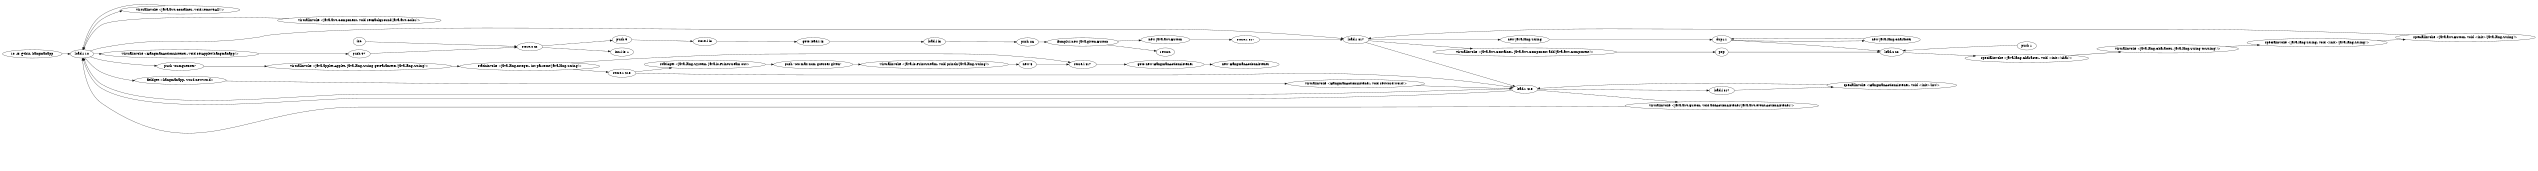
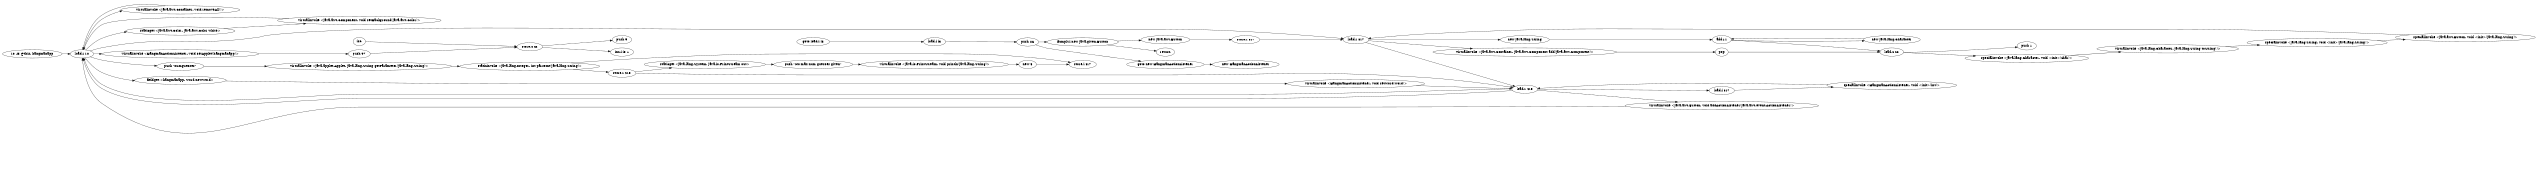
none -> (180, 31)
(1722, 40) -> (1722, 40)
(705, 42) -> none
(1961, 47) -> (1959, 51)
(1110, 64) -> (1087, 54)
